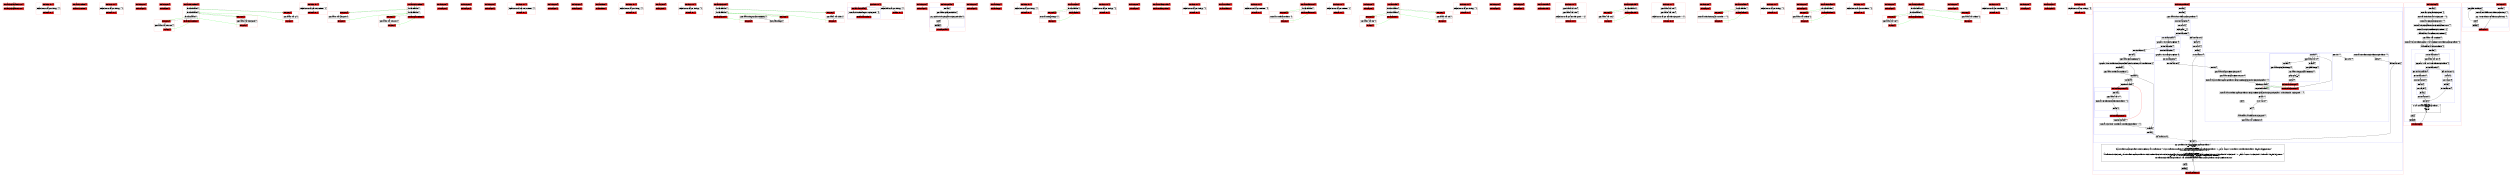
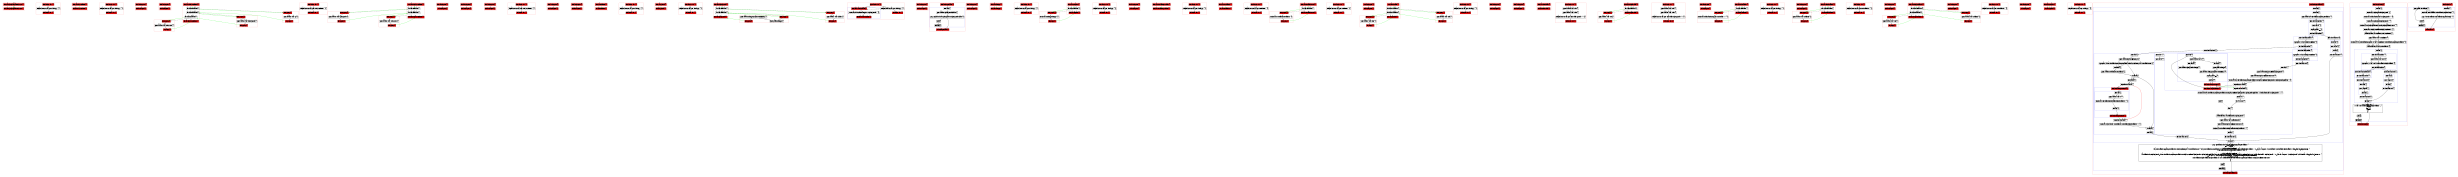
none -> (2230, 124)
